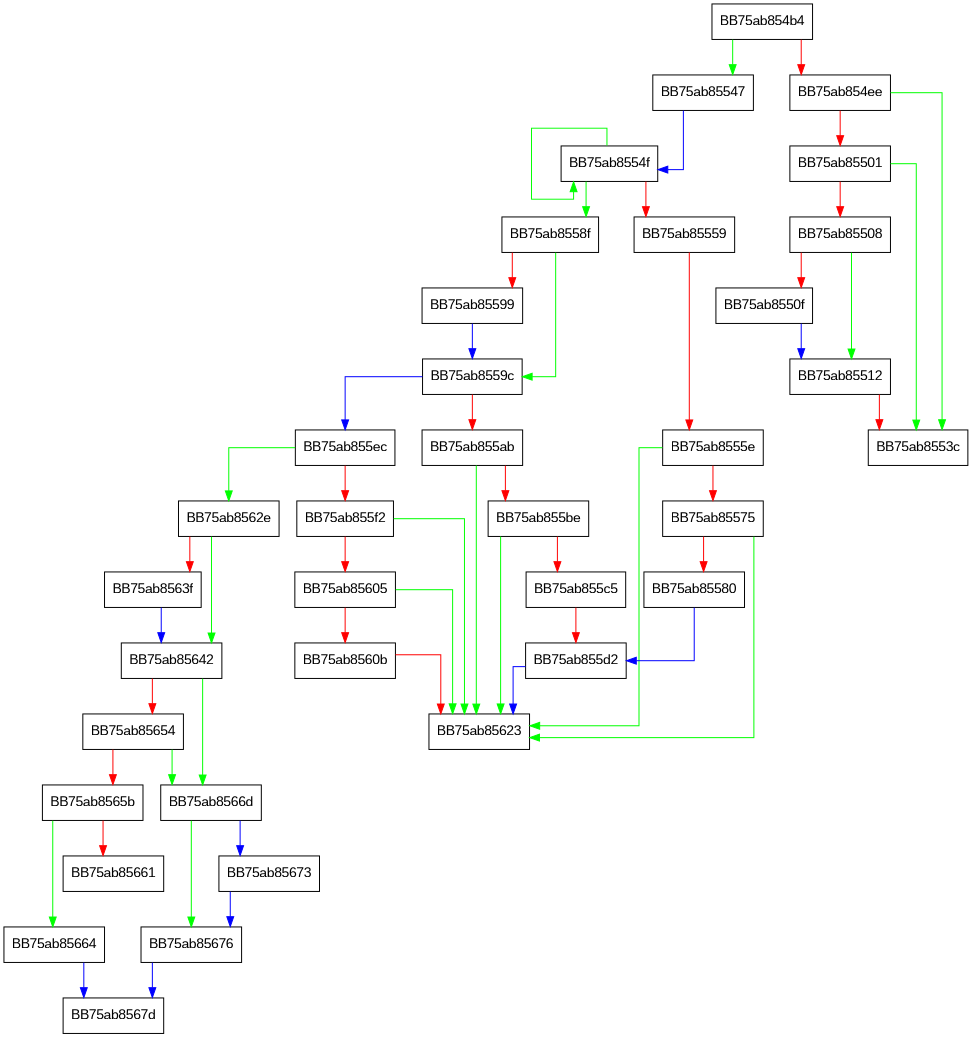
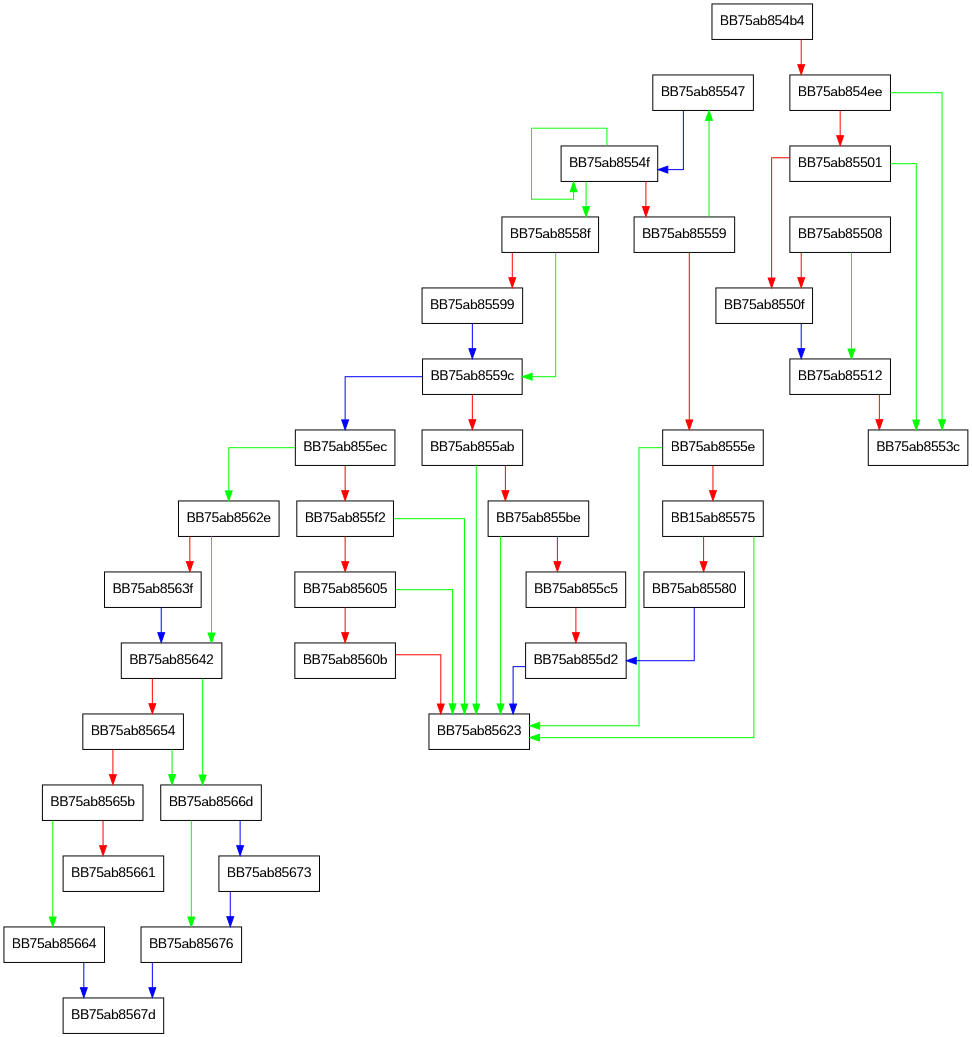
(733, 52) -> (709, 169)
(840, 194) -> (772, 209)
(713, 519) -> (713, 519)
